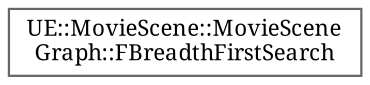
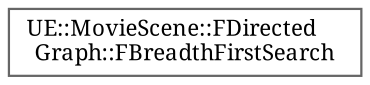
(185, 42) -> (185, 42)
